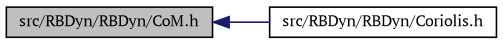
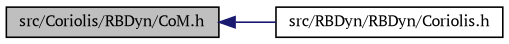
(109, 22) -> (113, 22)
